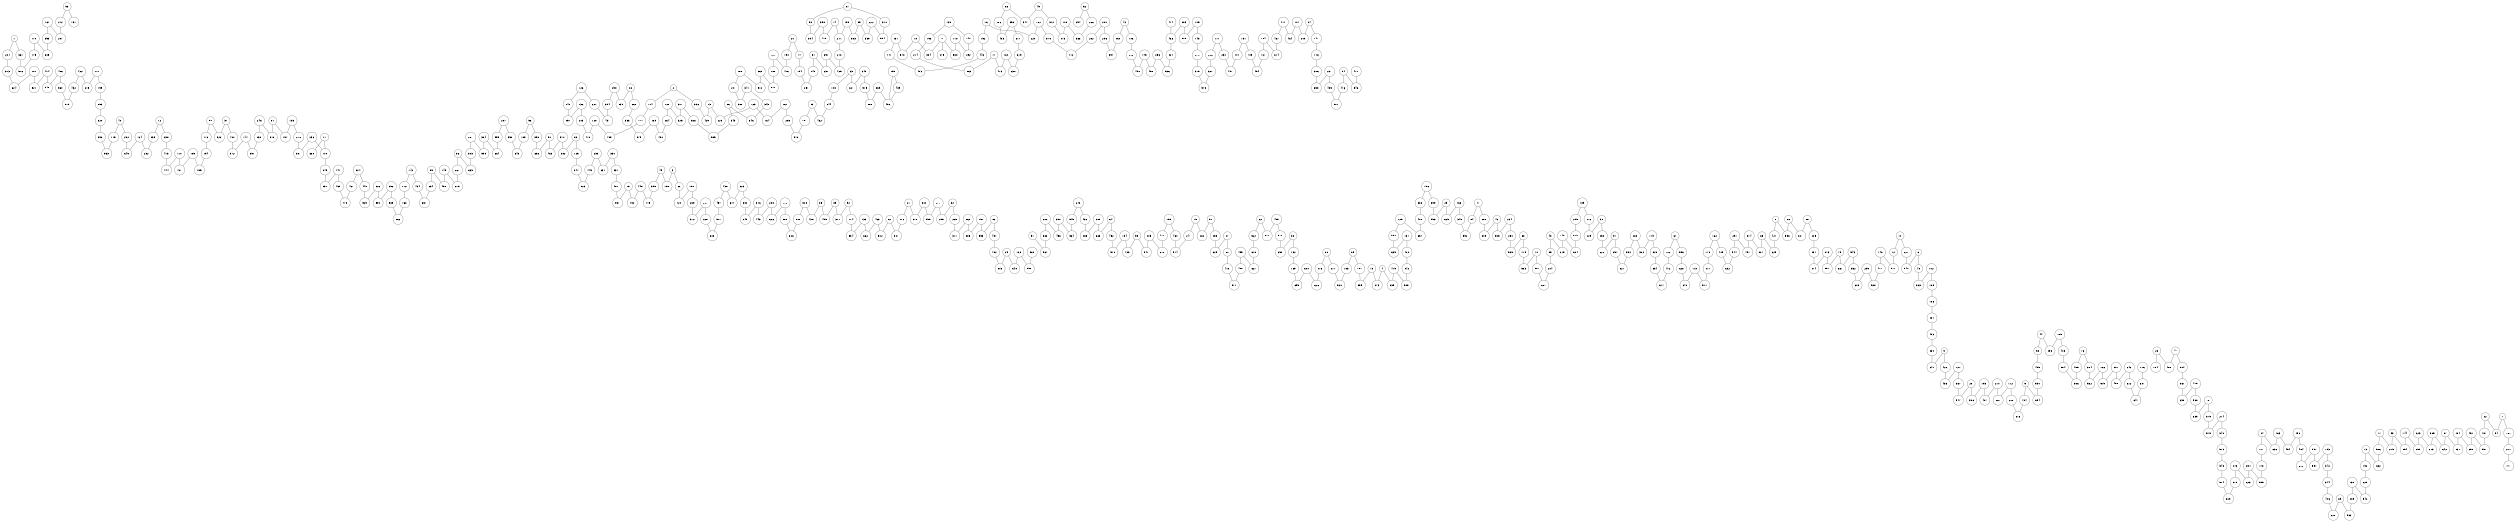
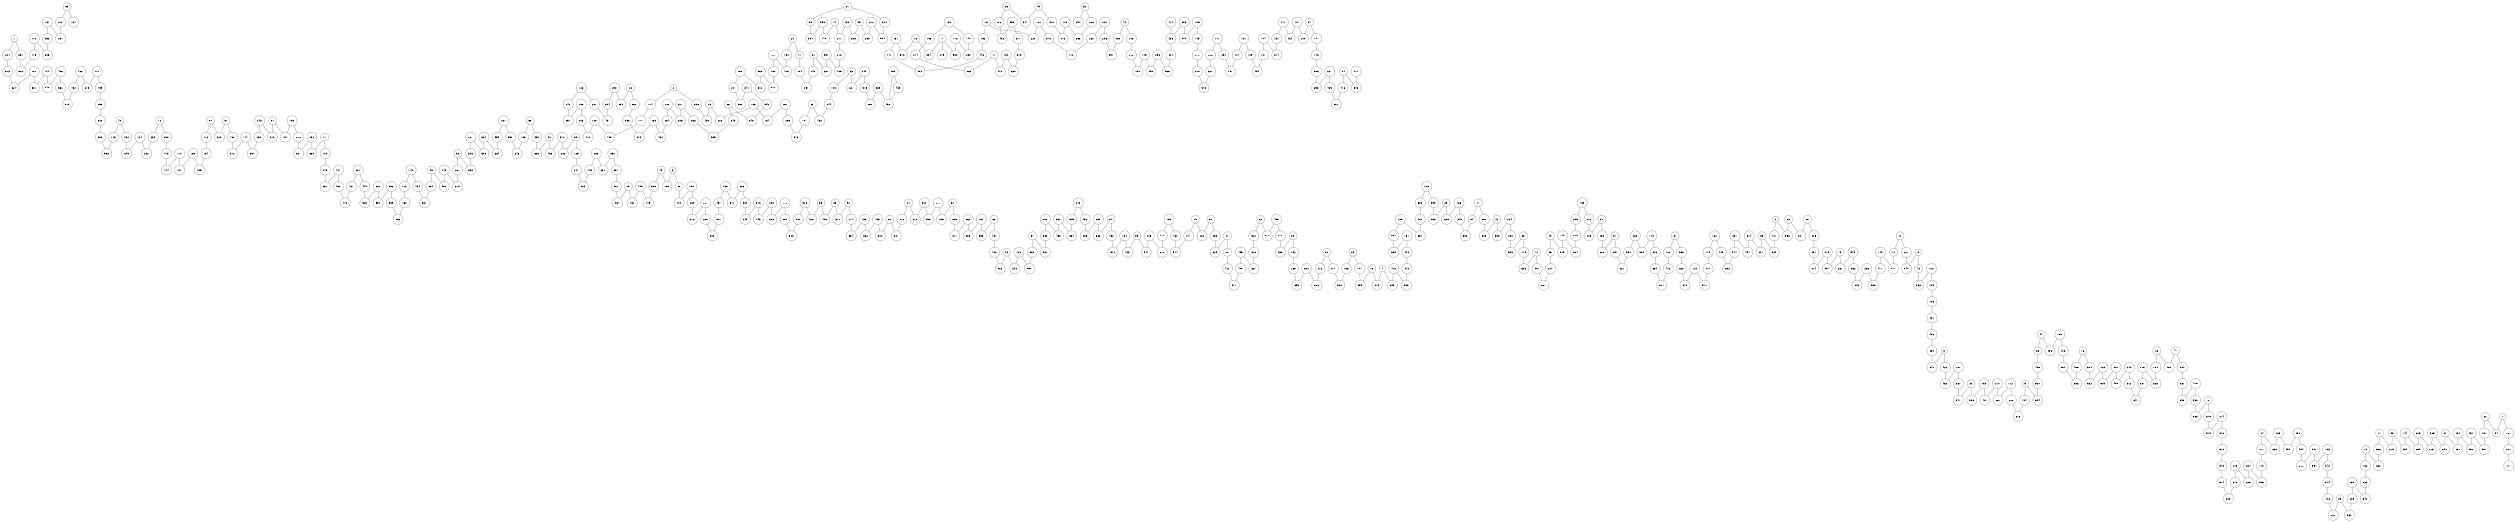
(319, 146) -> (312, 145)
none -> (1032, 243)
none -> (2156, 384)
